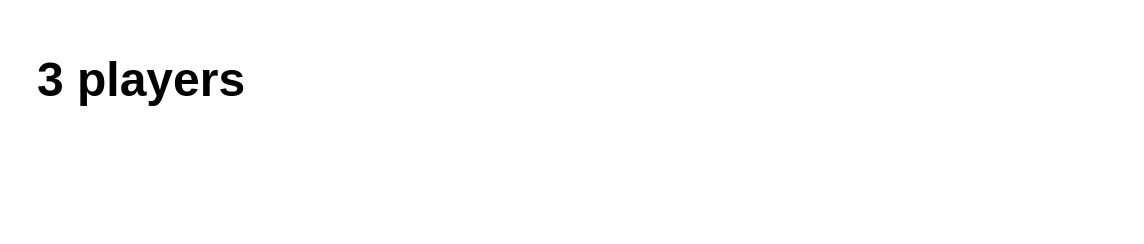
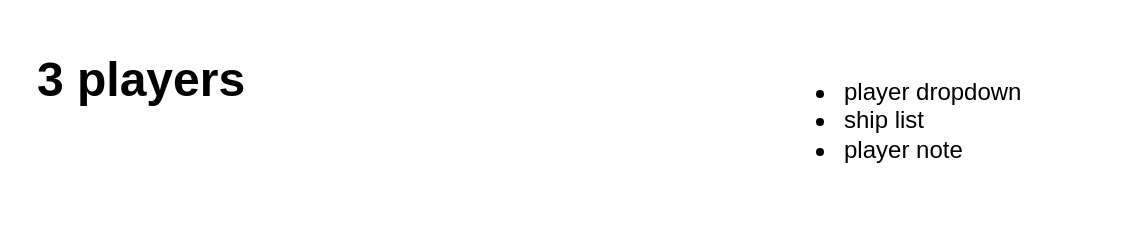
none -> (931, 121)
